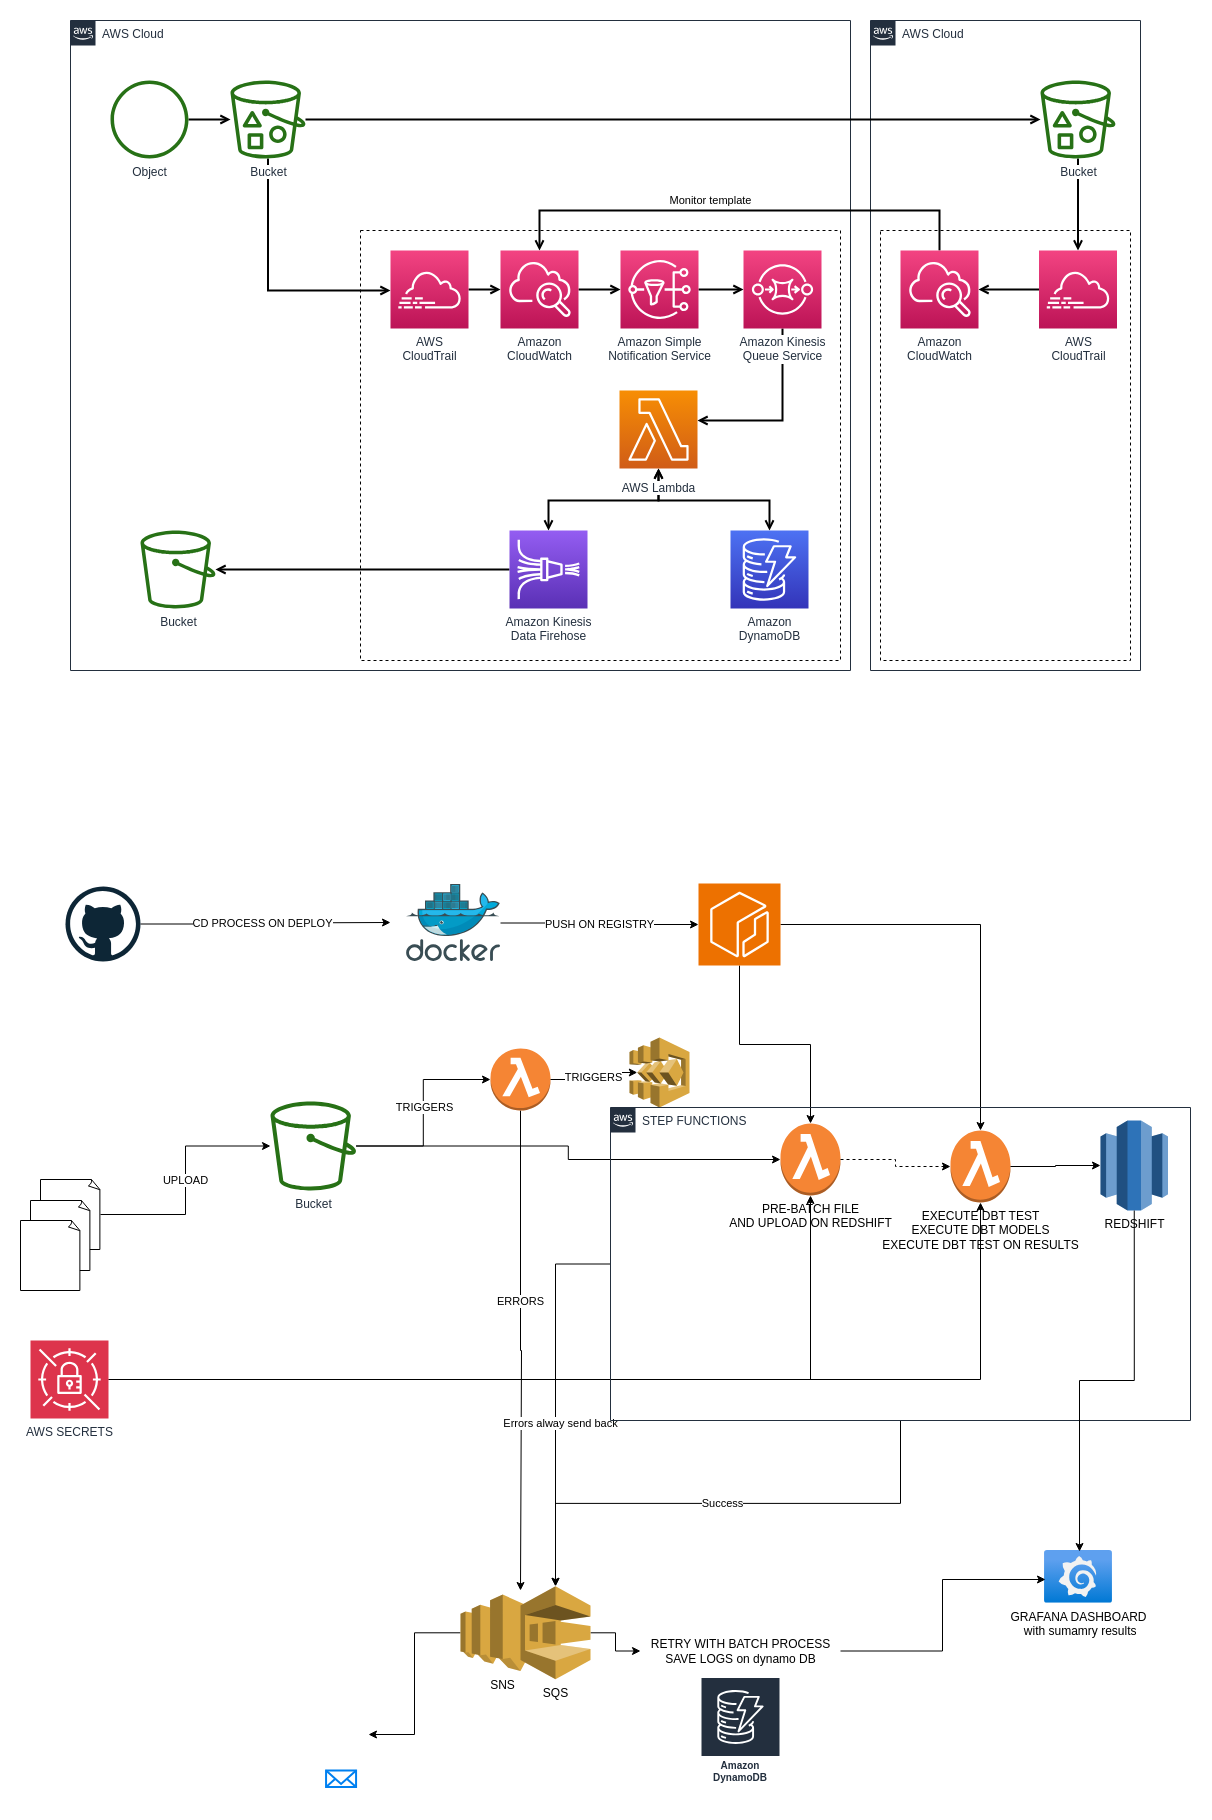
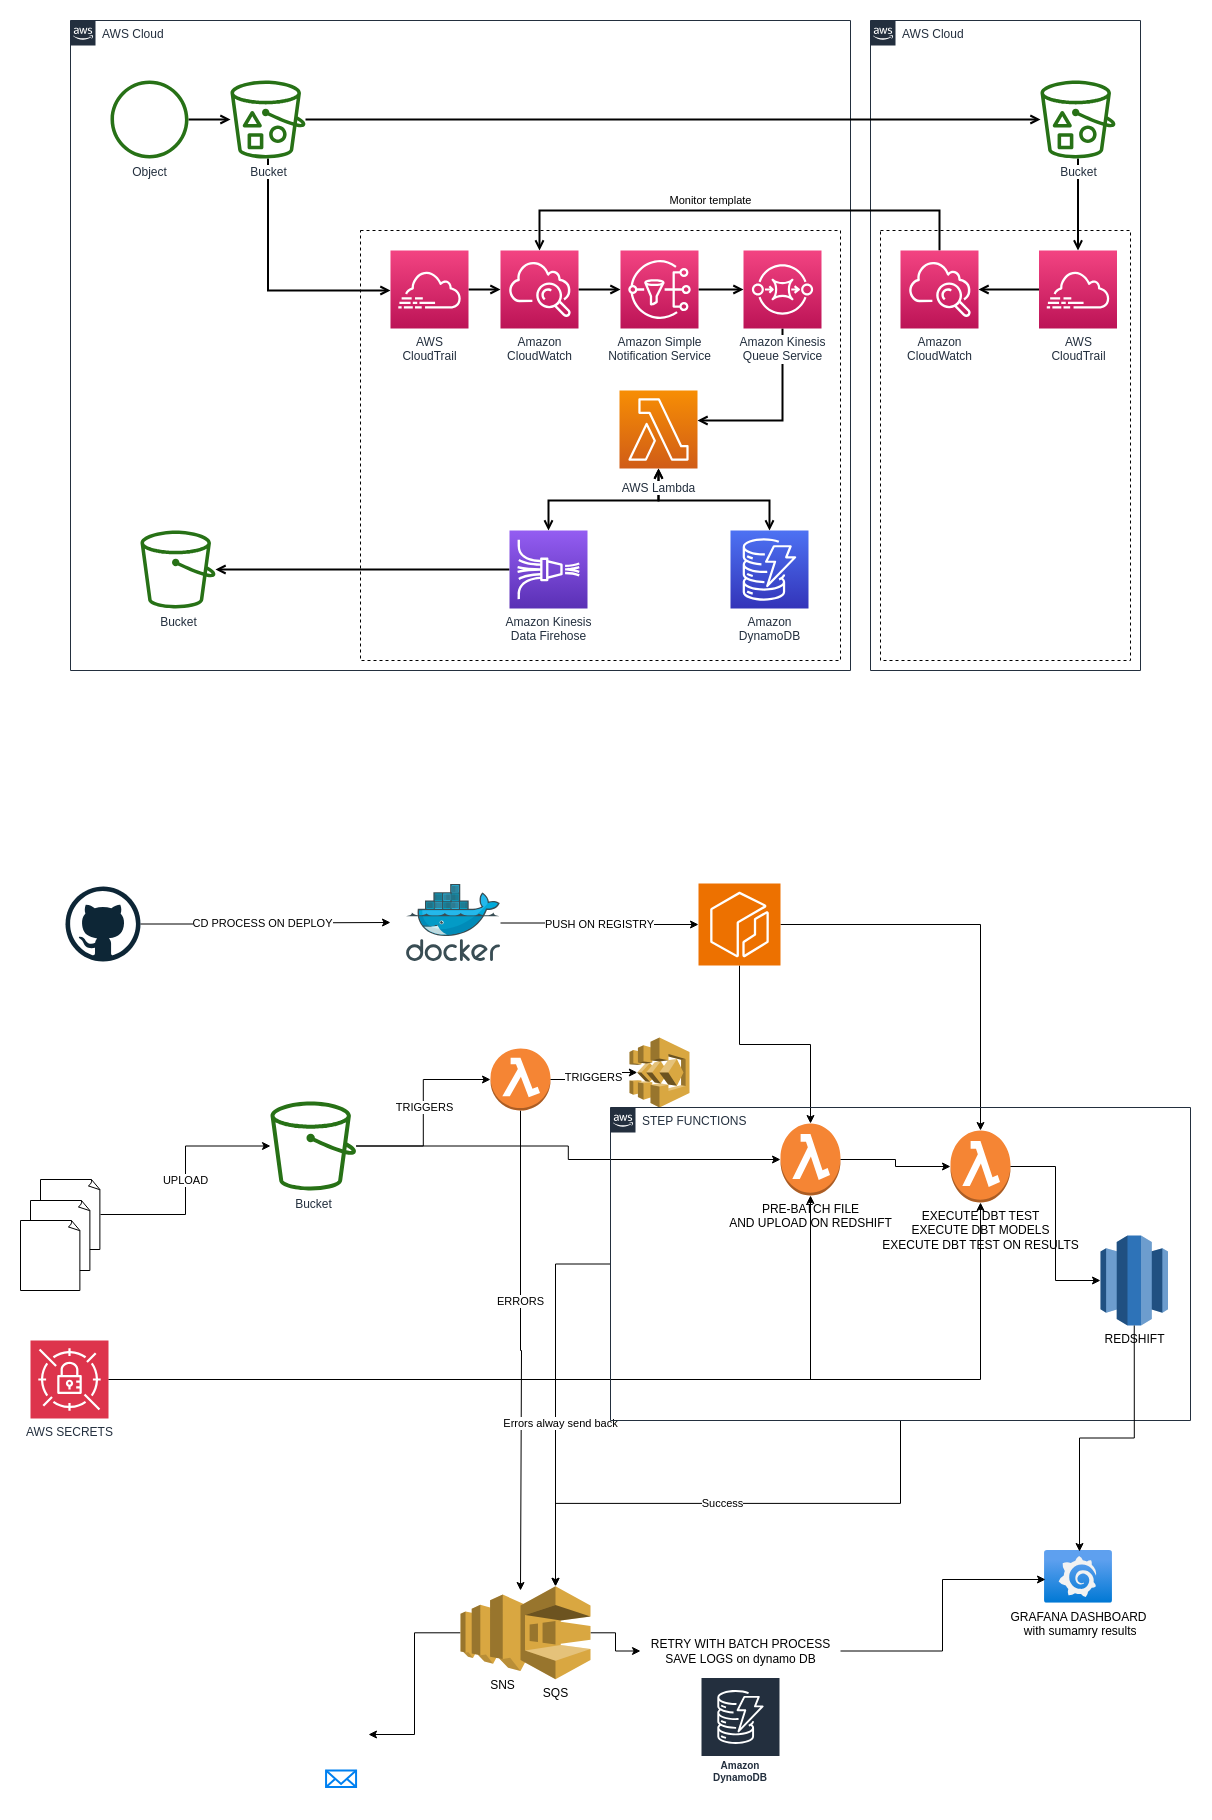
(896, 1160) -> (896, 1160)
(1134, 1166) -> (1134, 1281)
